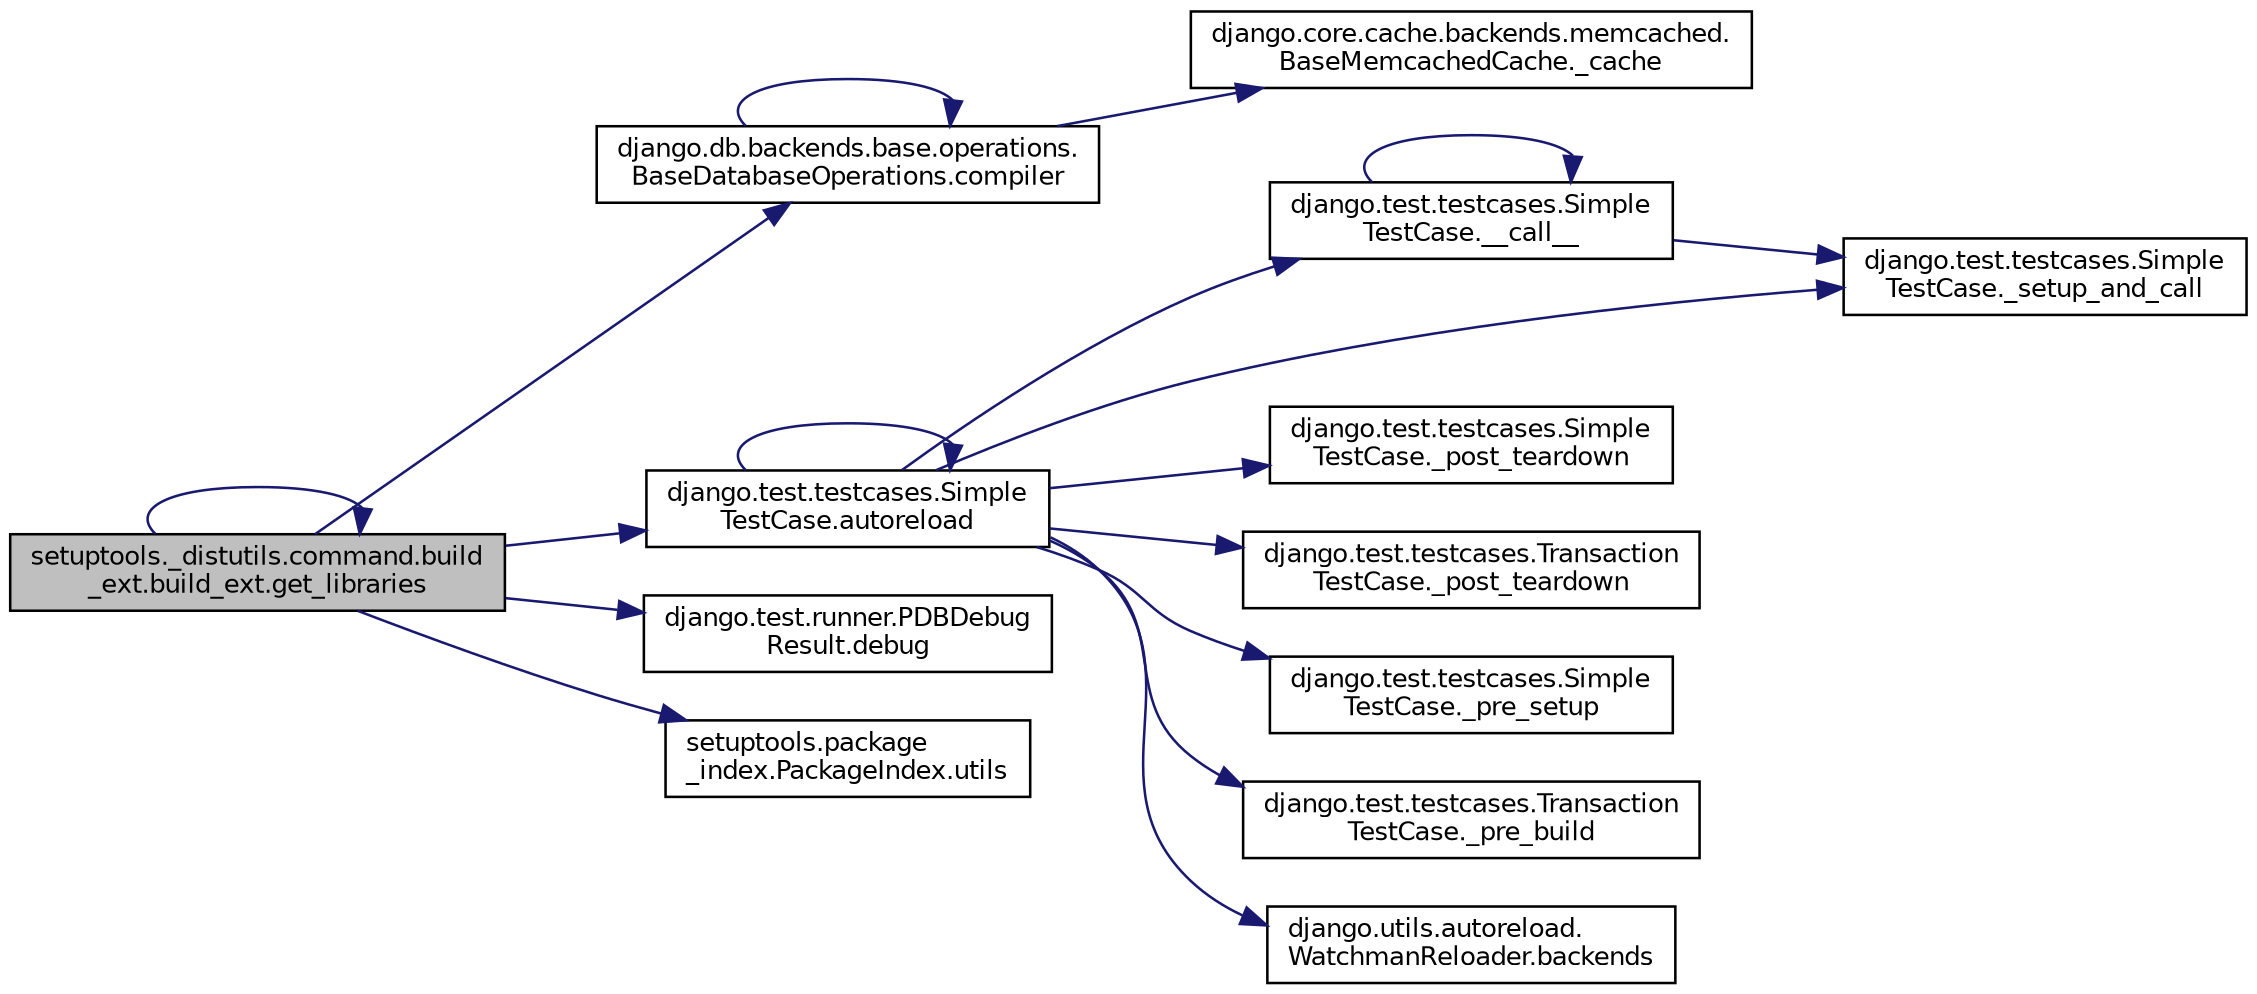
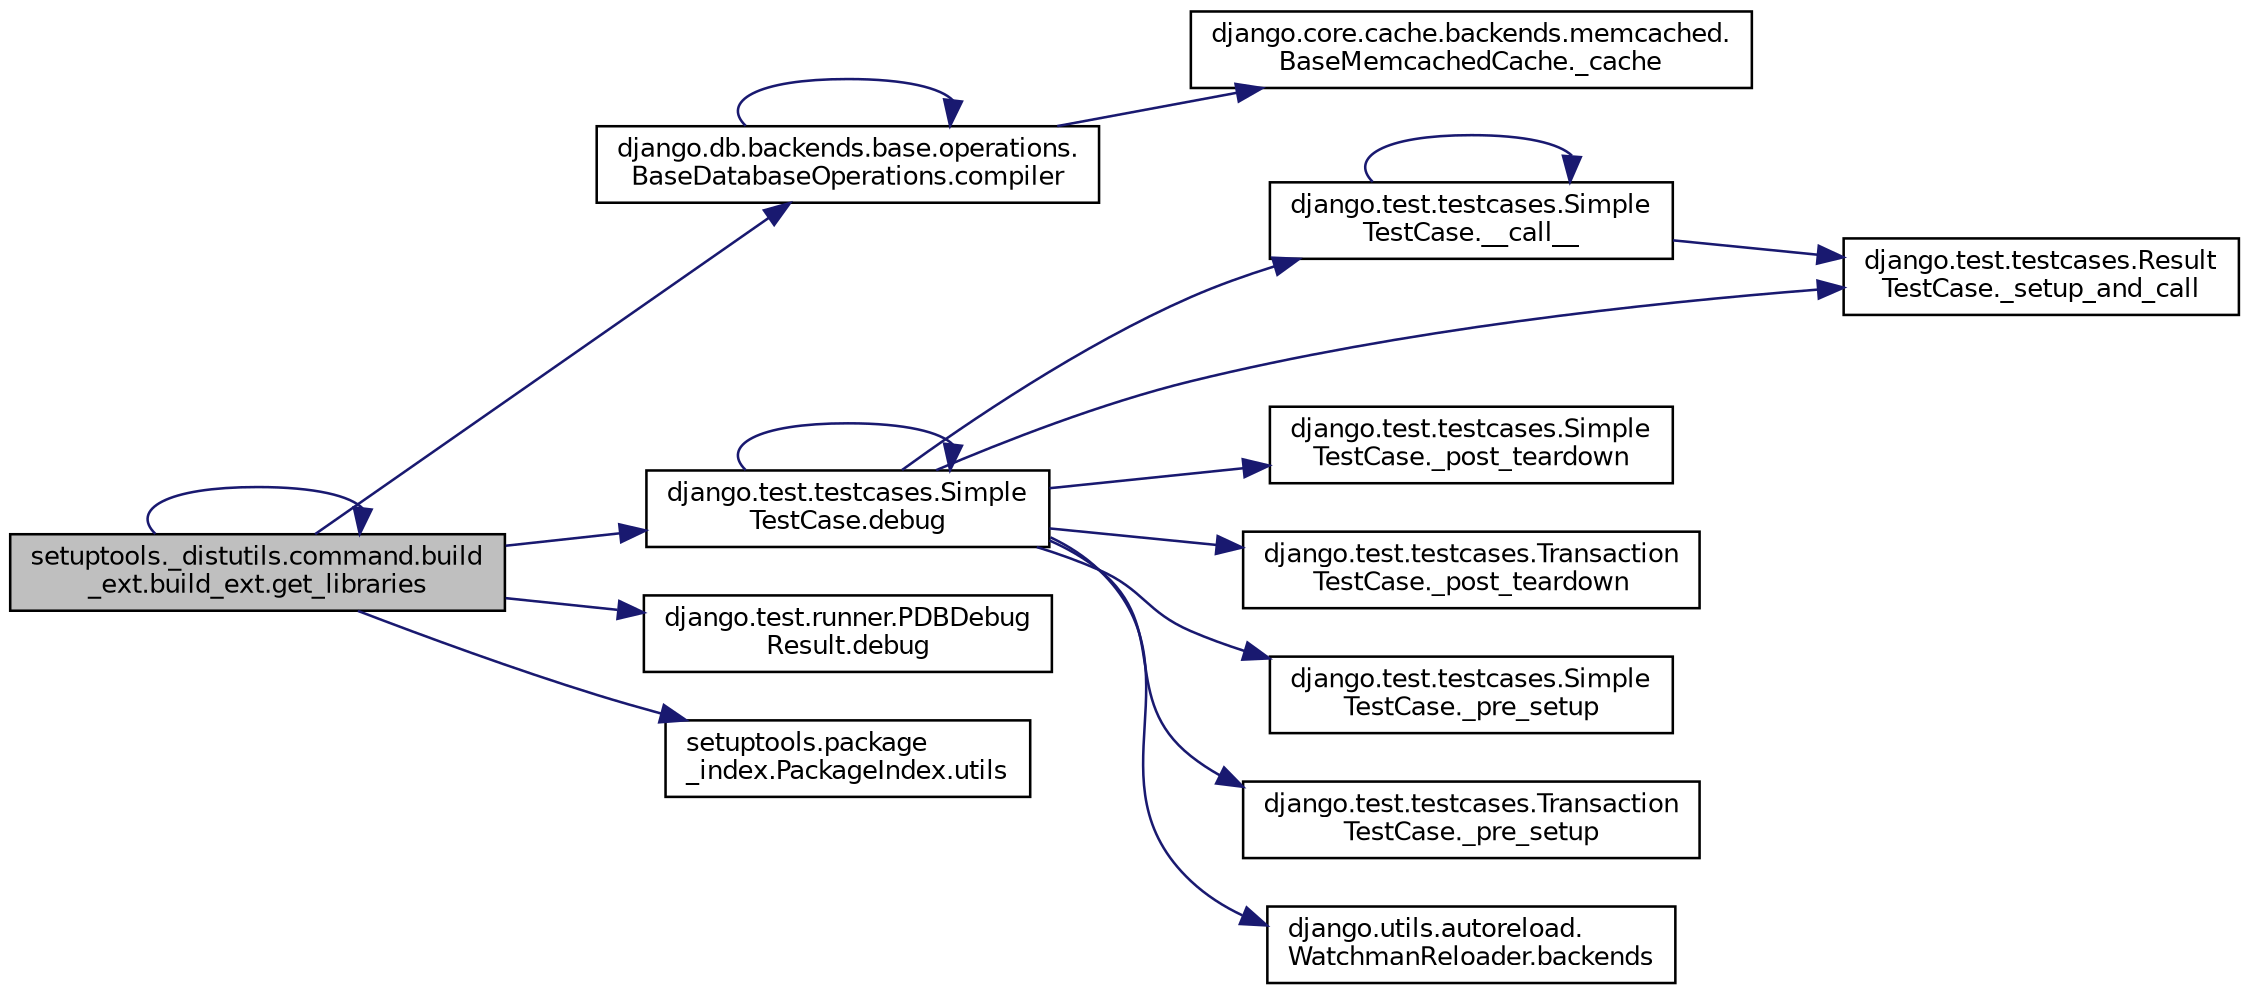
(2045, 277) -> (2041, 277)
(848, 509) -> (848, 509)
(1471, 820) -> (1471, 820)
